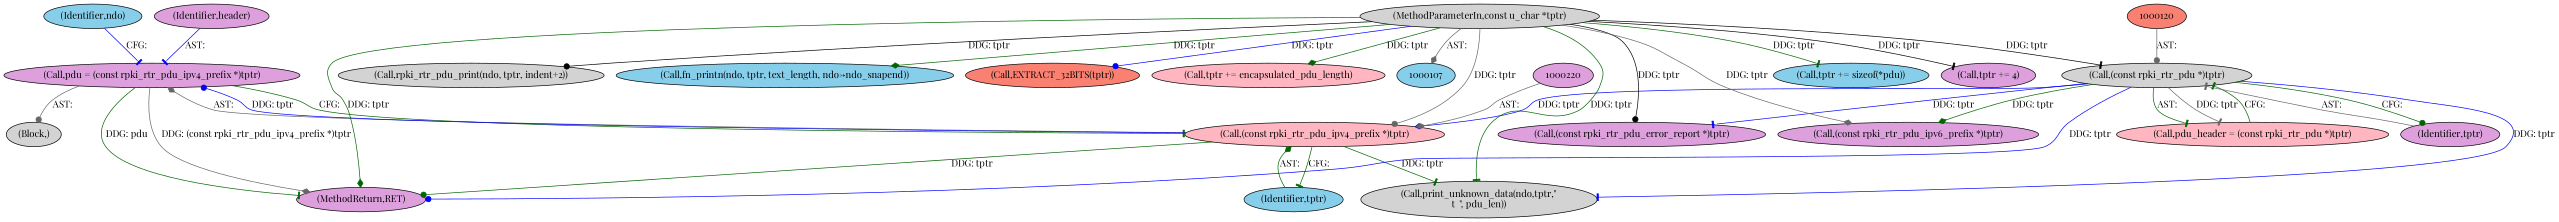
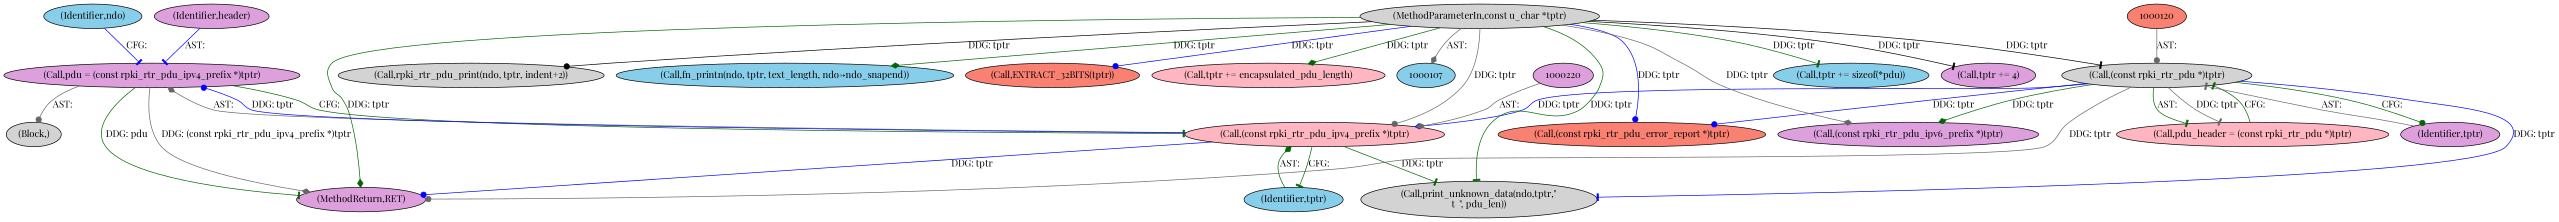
(1630, 51) -> (1630, 51)
(1901, 103) -> (1901, 103)
(1632, 134) -> (1632, 134)
(819, 168) -> (819, 168)
(1291, 172) -> (1291, 172)
